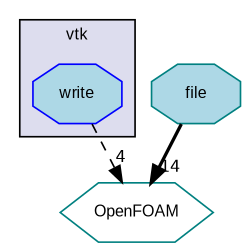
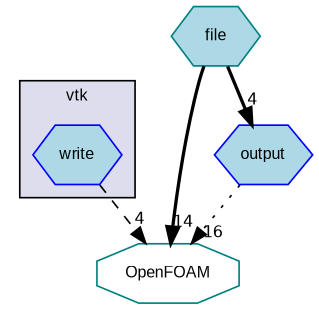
(77, 94) -> (77, 155)
(196, 94) -> (216, 36)
none -> (264, 155)
(137, 212) -> (168, 273)
